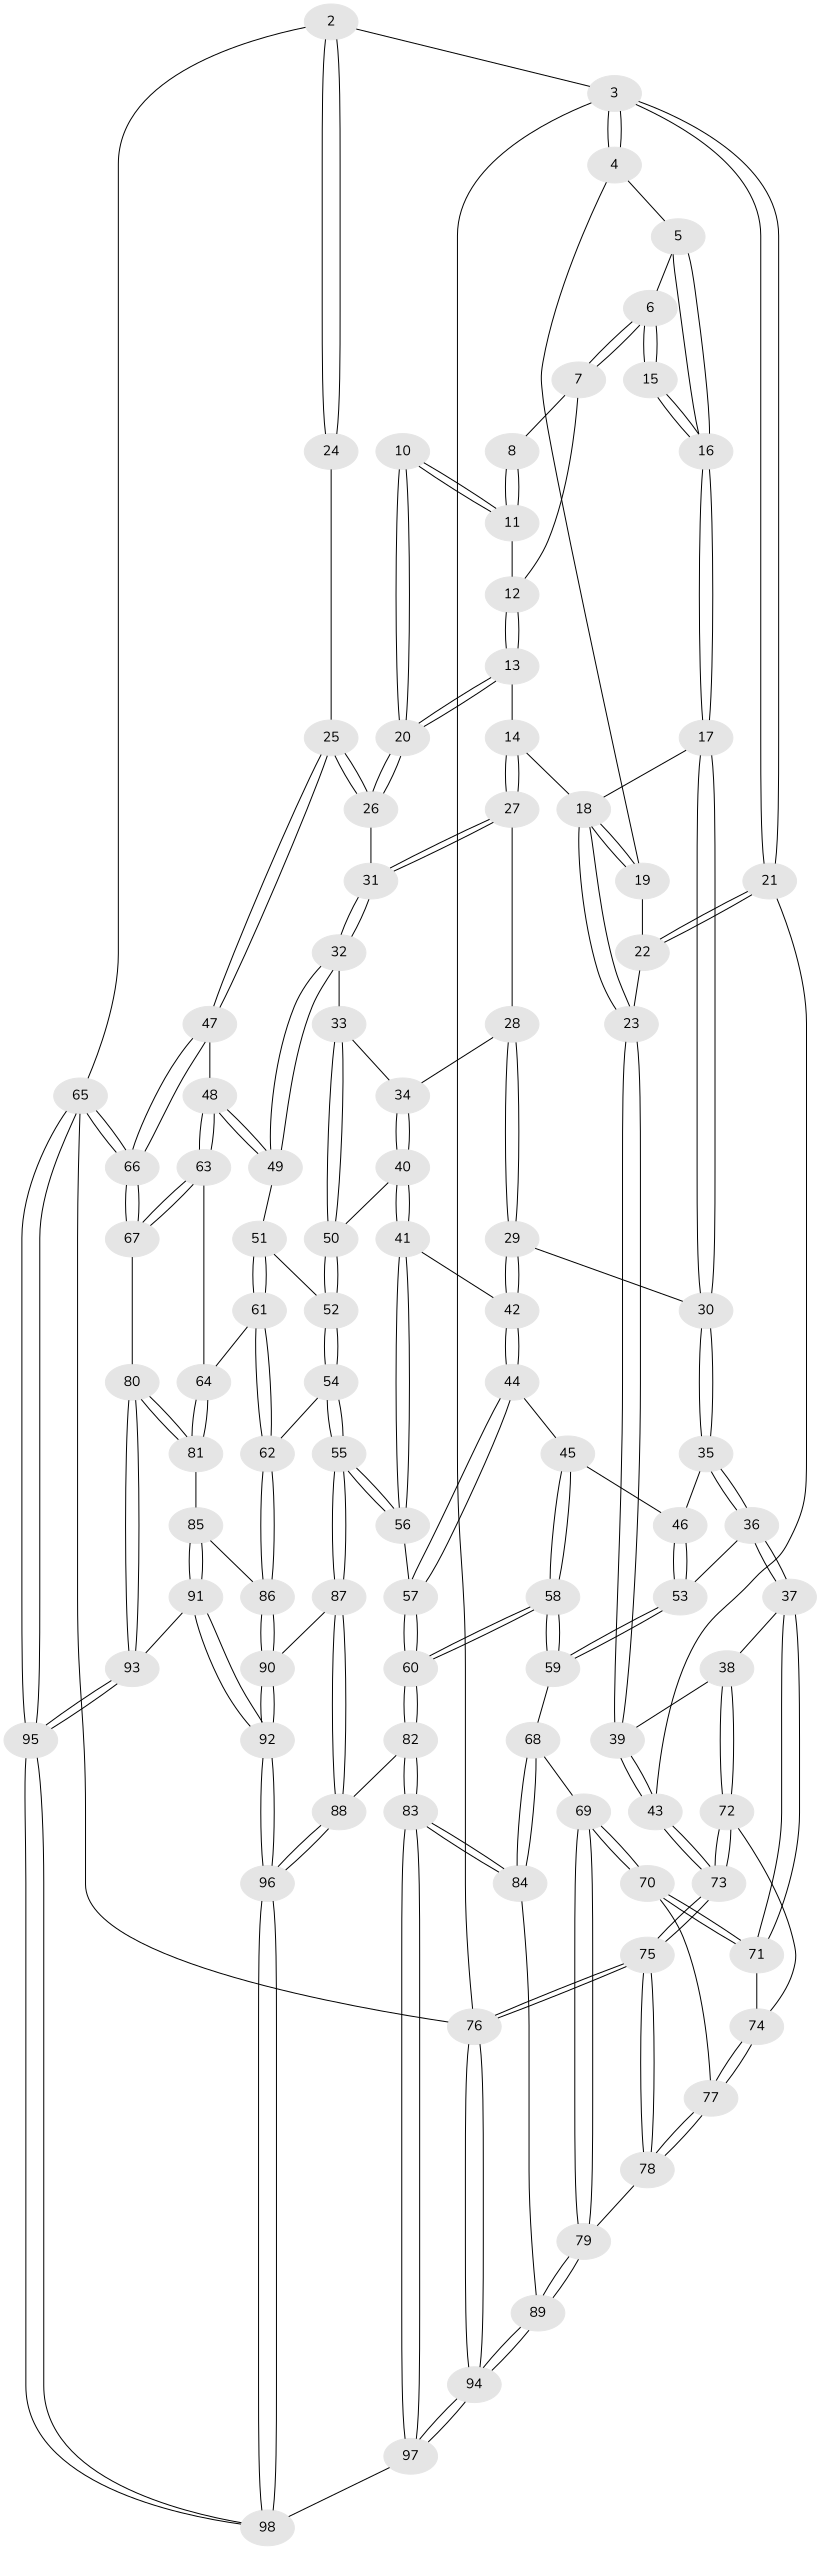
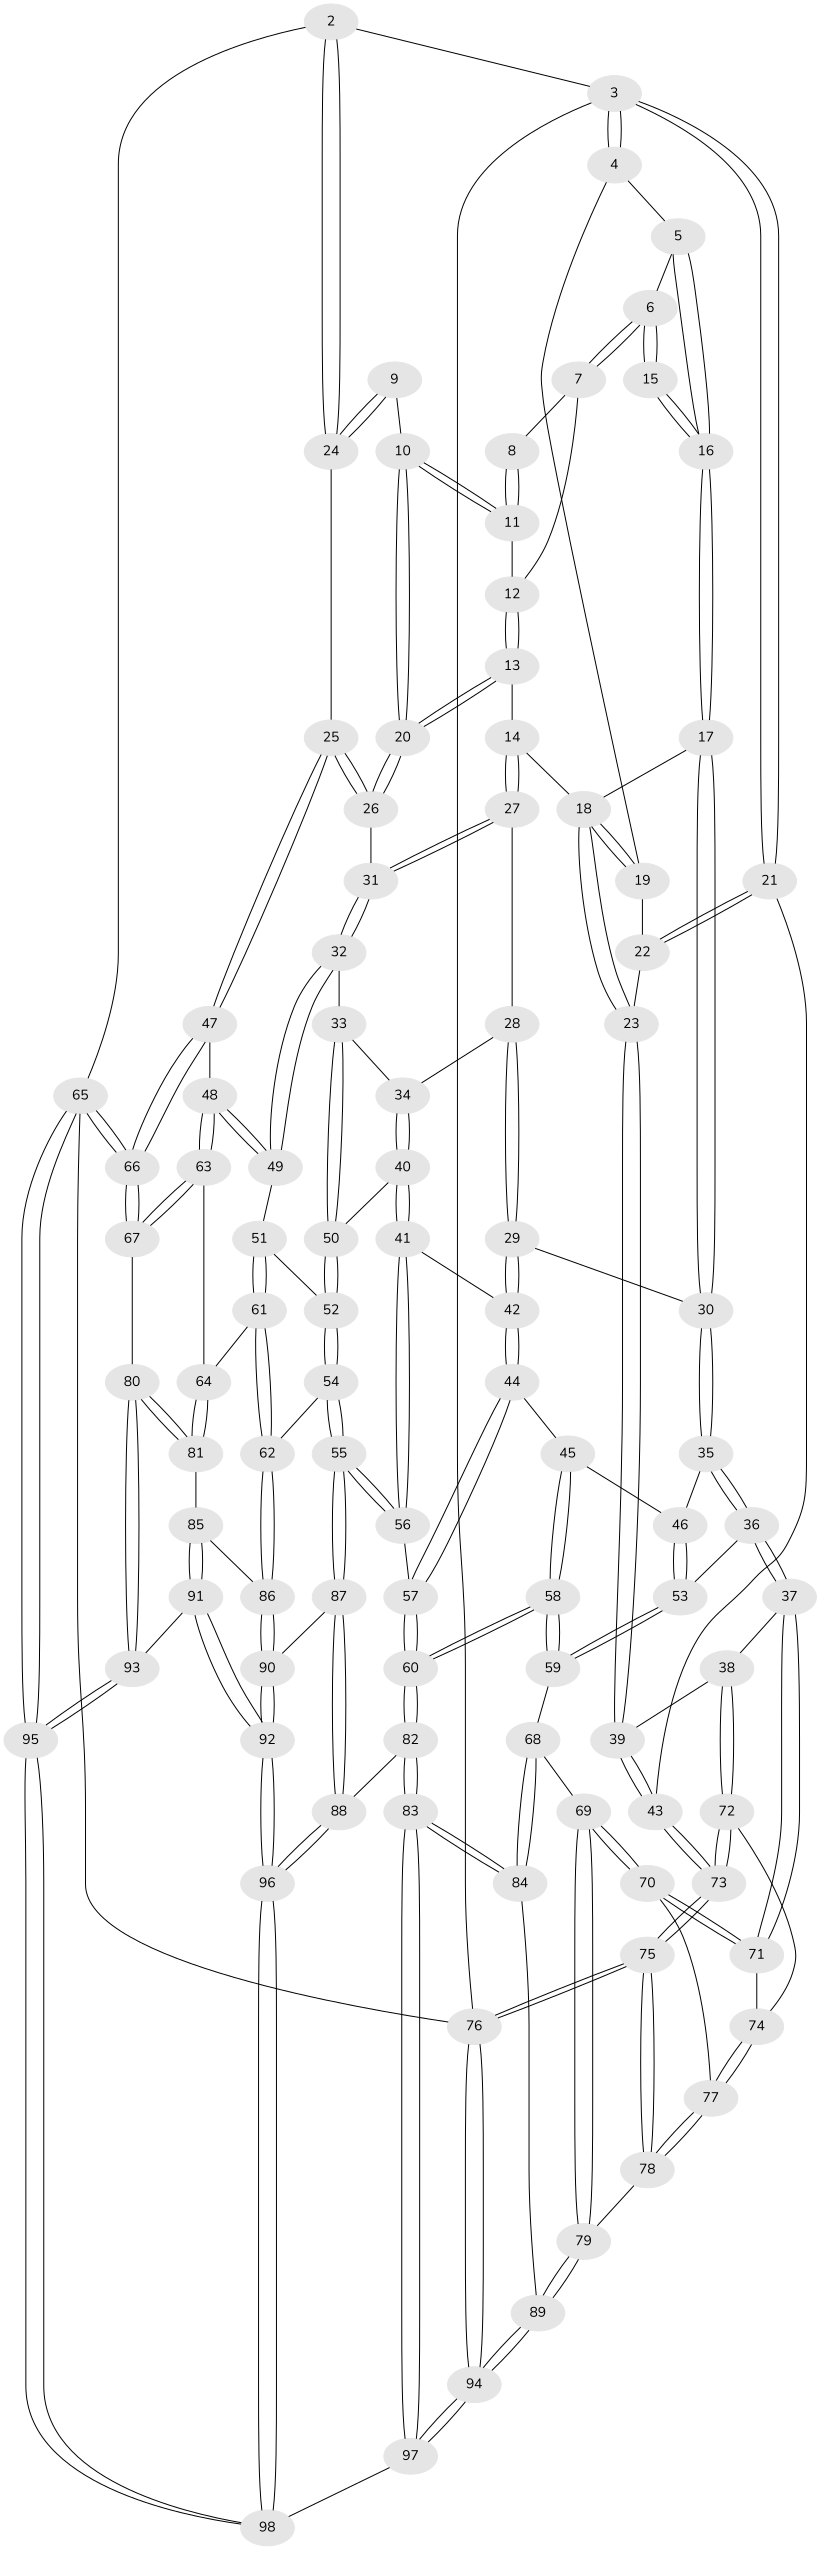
none -> (395, 380)
